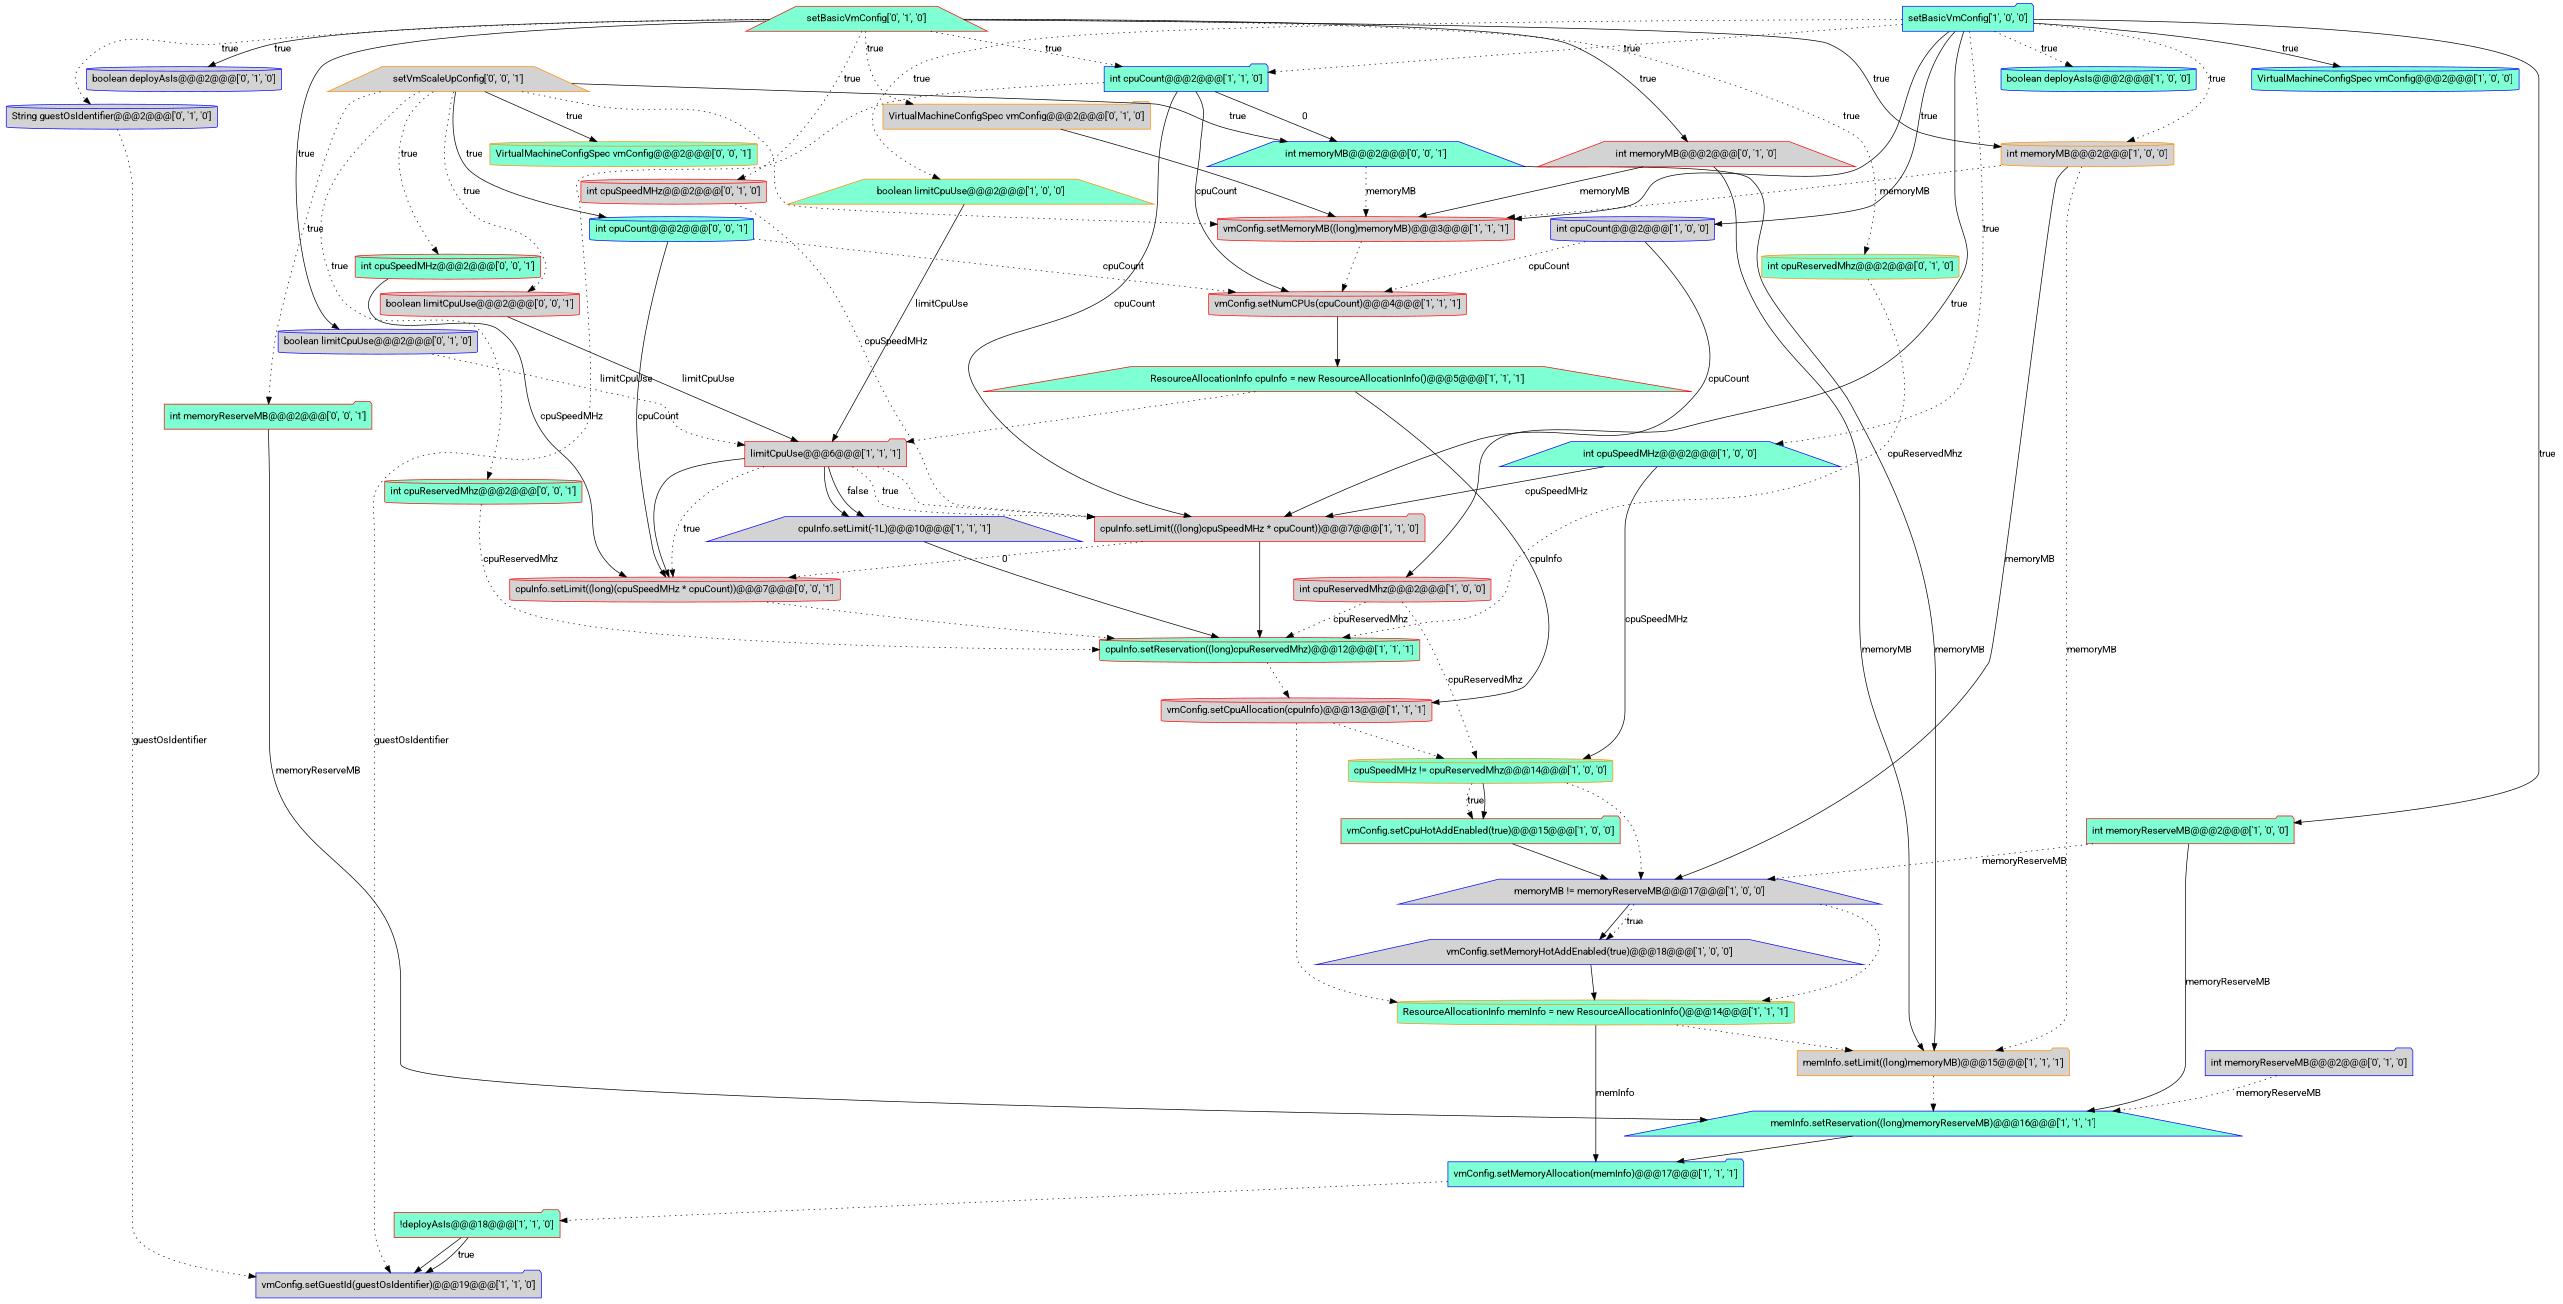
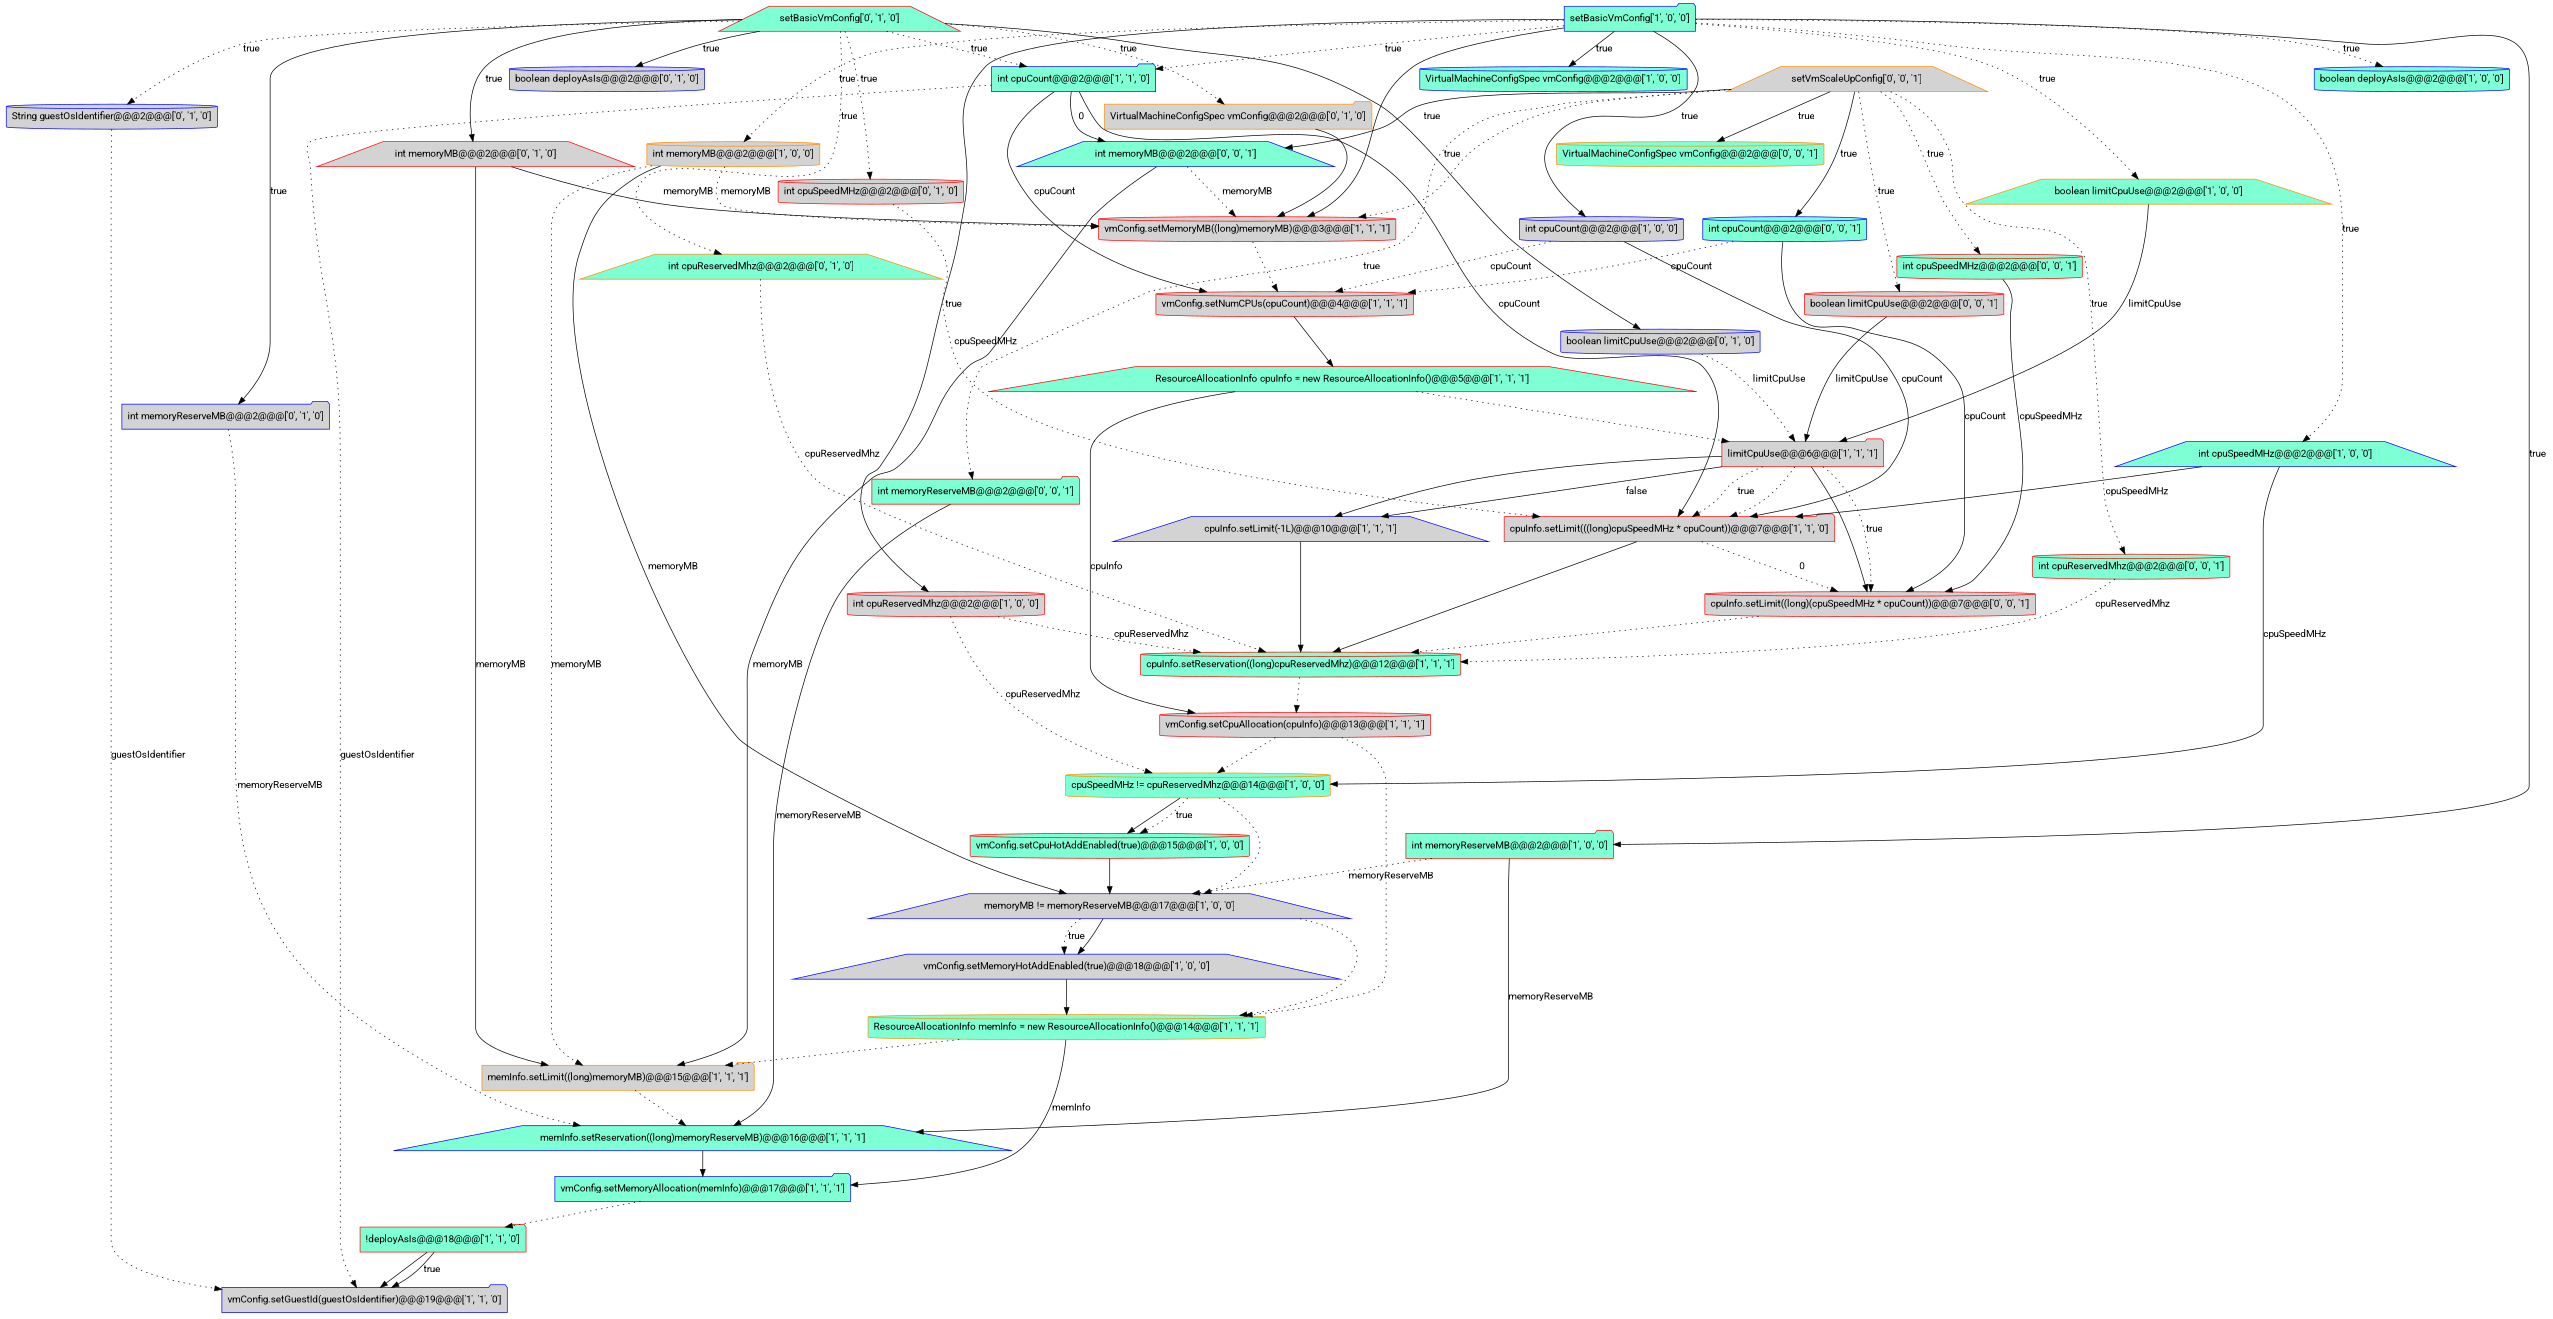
(1527, 27) -> (338, 47)
(1860, 267) -> (761, 267)
(1481, 831) -> (1110, 846)
